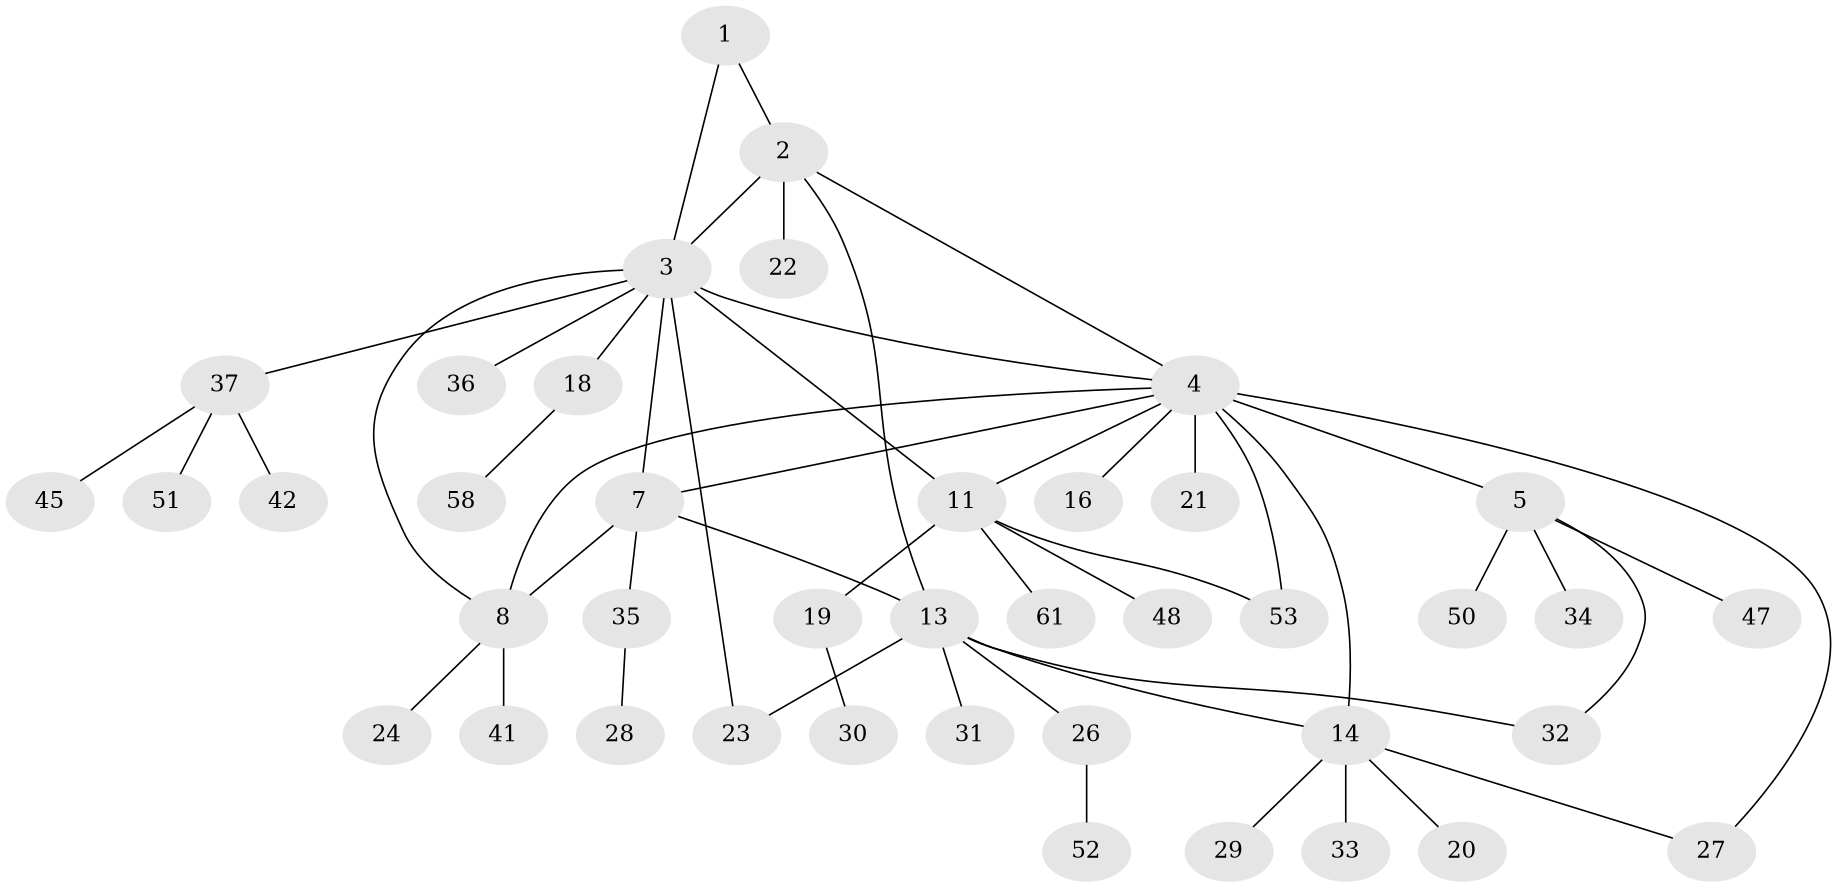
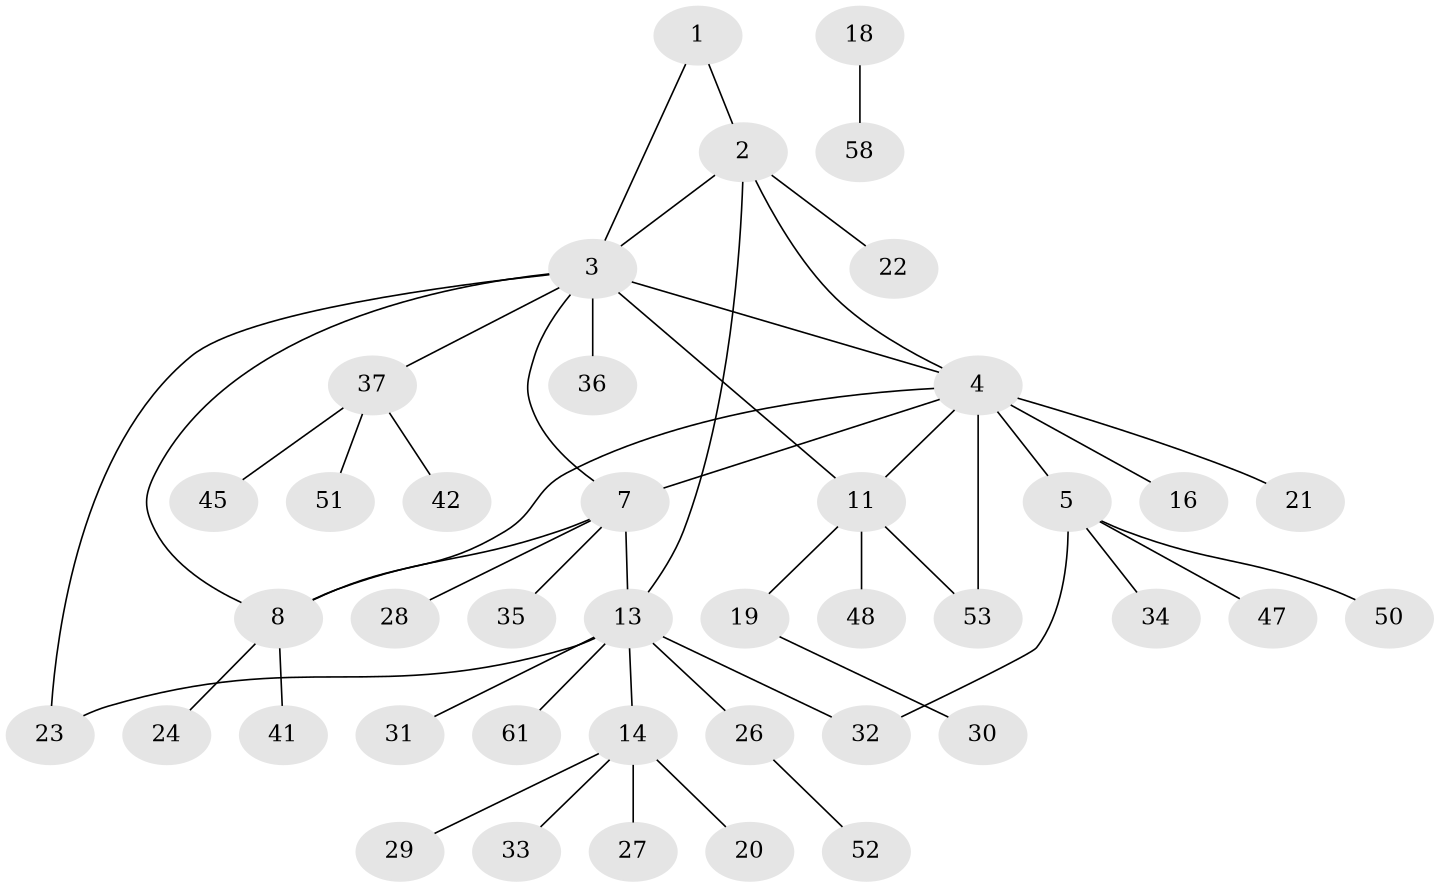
(623, 327) -> none
(1667, 499) -> none
(1327, 540) -> none
(1007, 560) -> (572, 677)
(623, 677) -> (510, 560)
